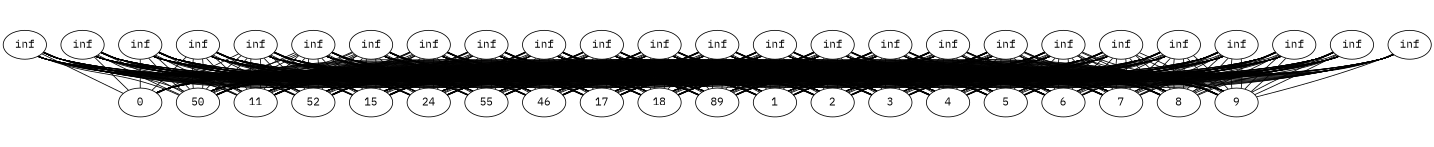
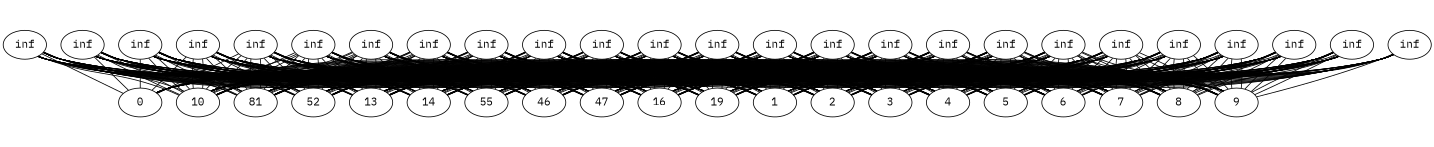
(198, 102) -> (198, 102)
(256, 102) -> (256, 102)
(371, 102) -> (371, 102)
(429, 102) -> (429, 102)
(602, 102) -> (602, 102)
(660, 102) -> (660, 102)
(717, 102) -> (717, 102)
